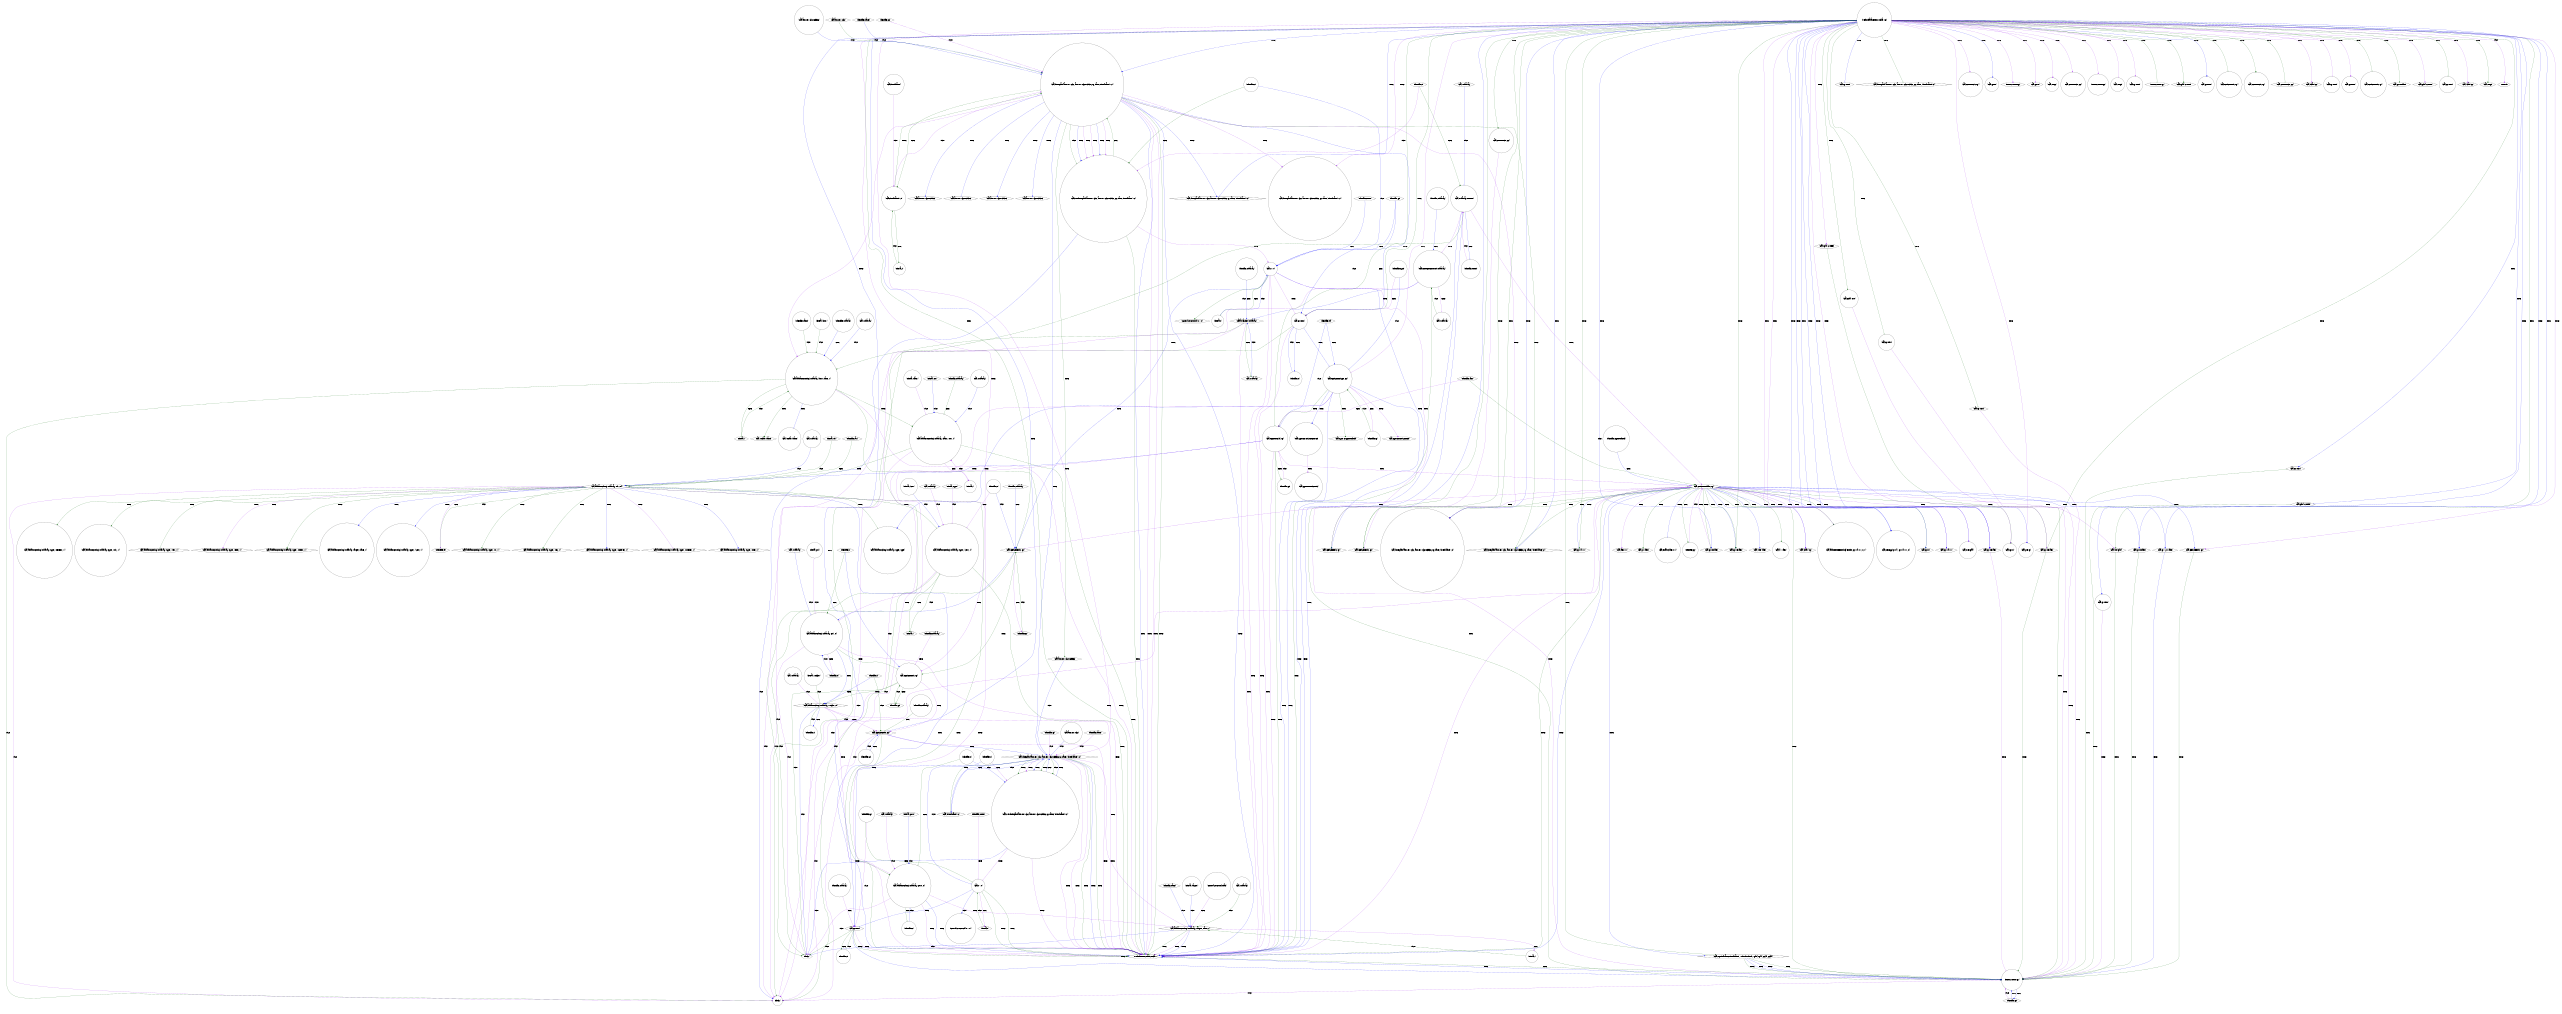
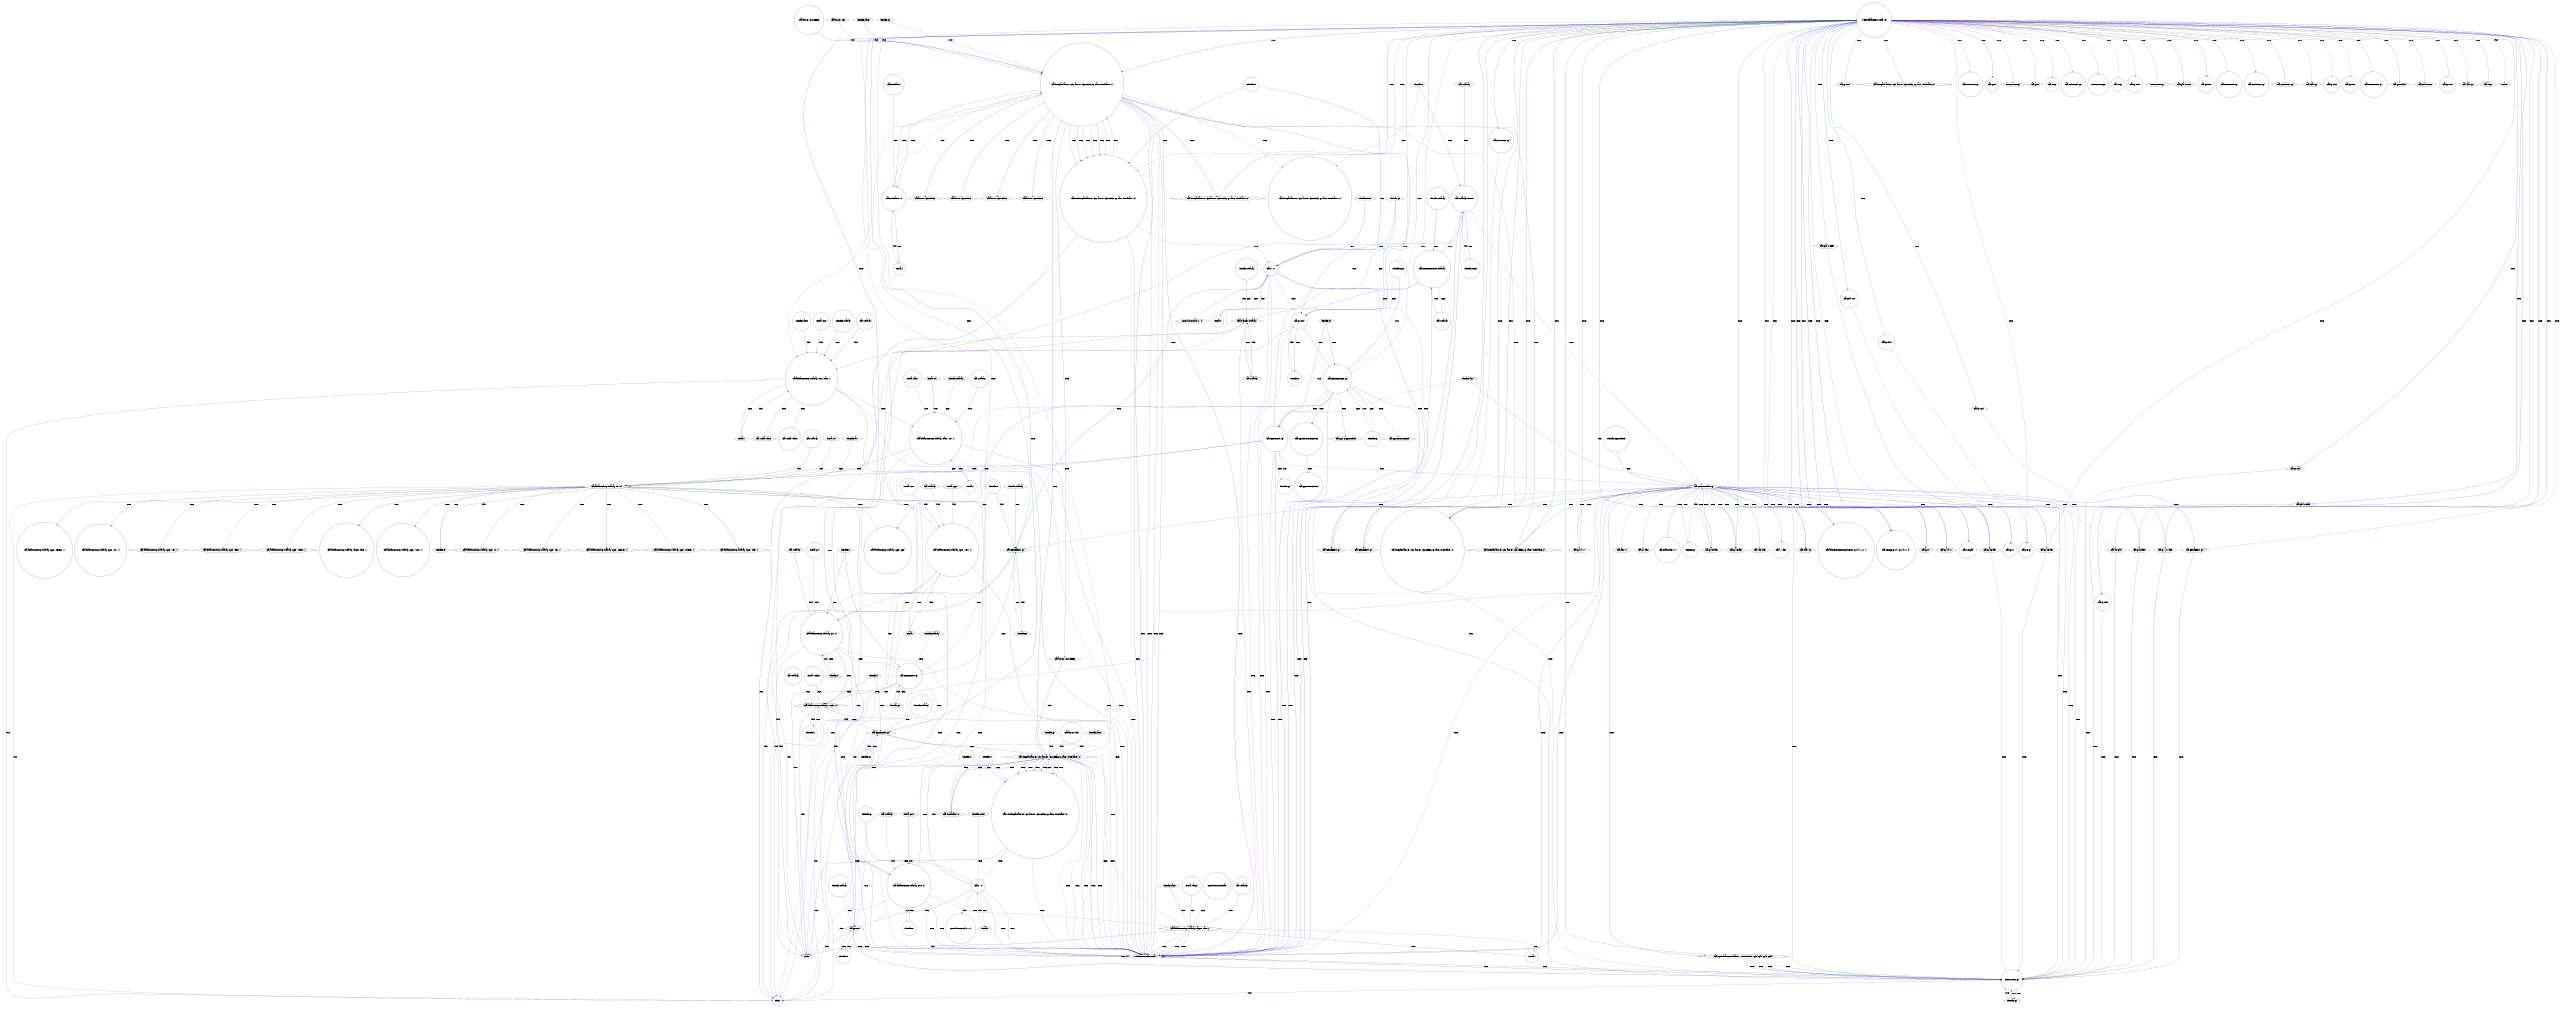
(1846, 550) -> (1846, 550)
